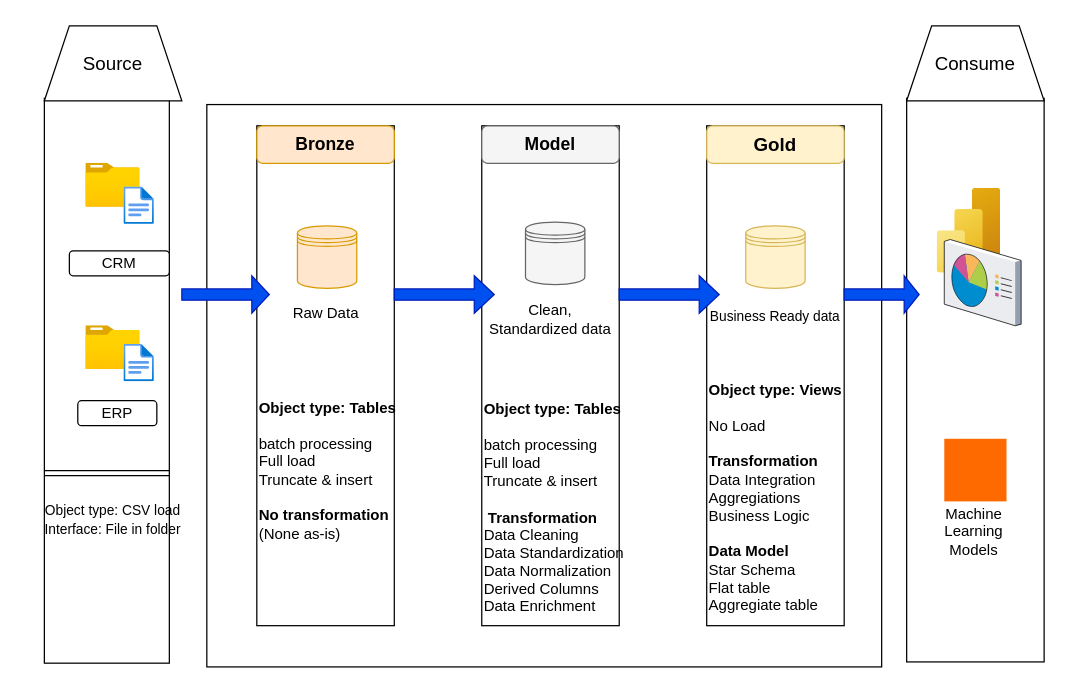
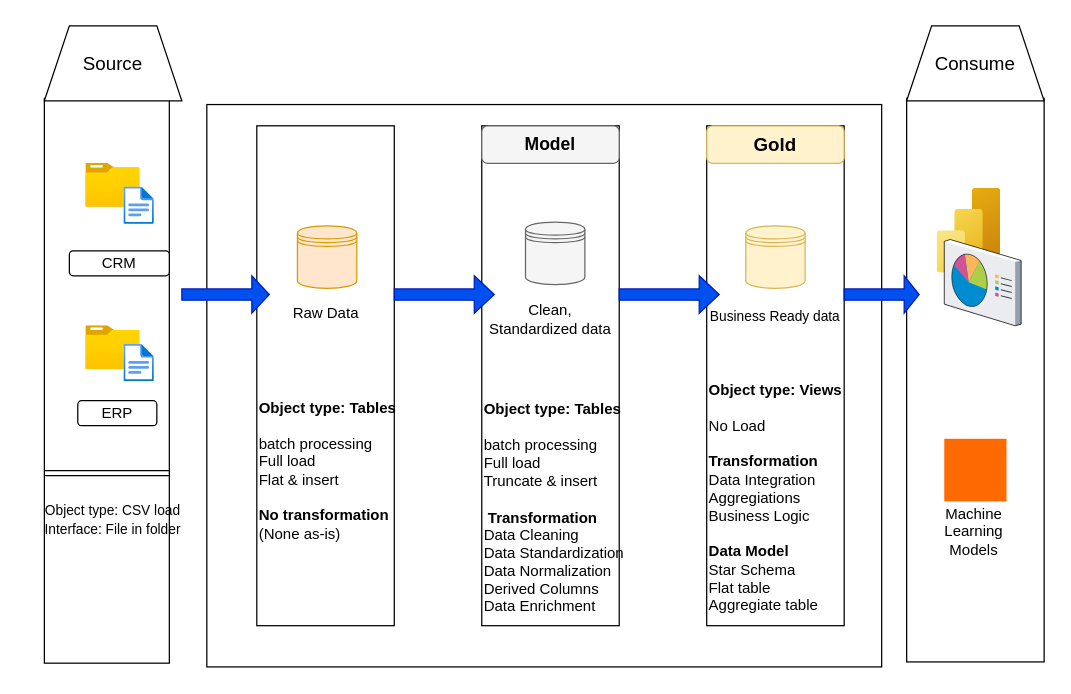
(326, 144) -> none
(331, 471) -> (331, 471)
